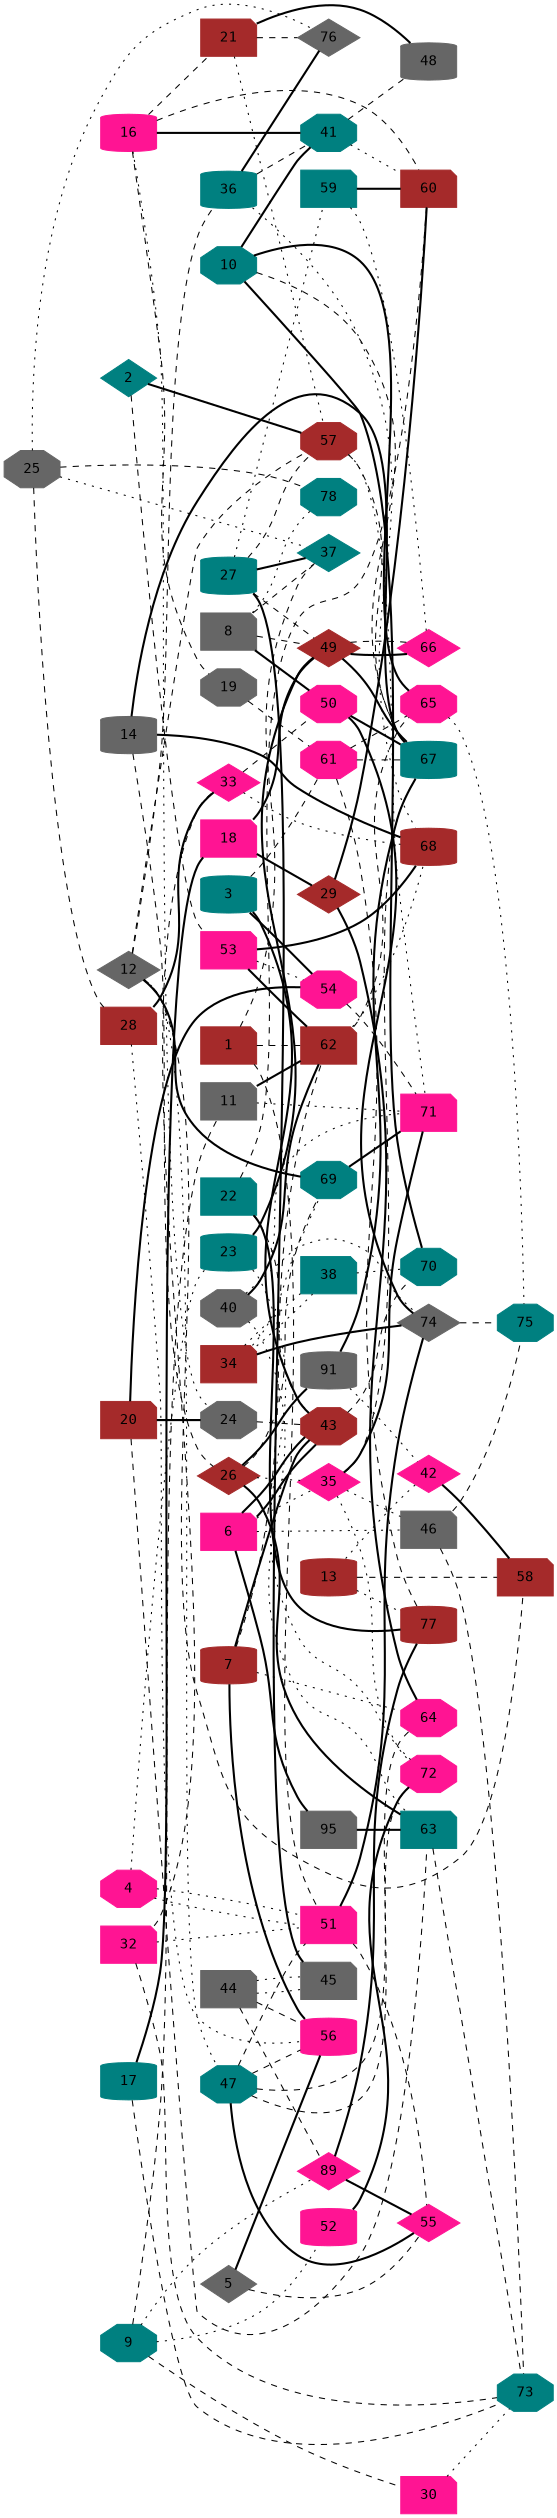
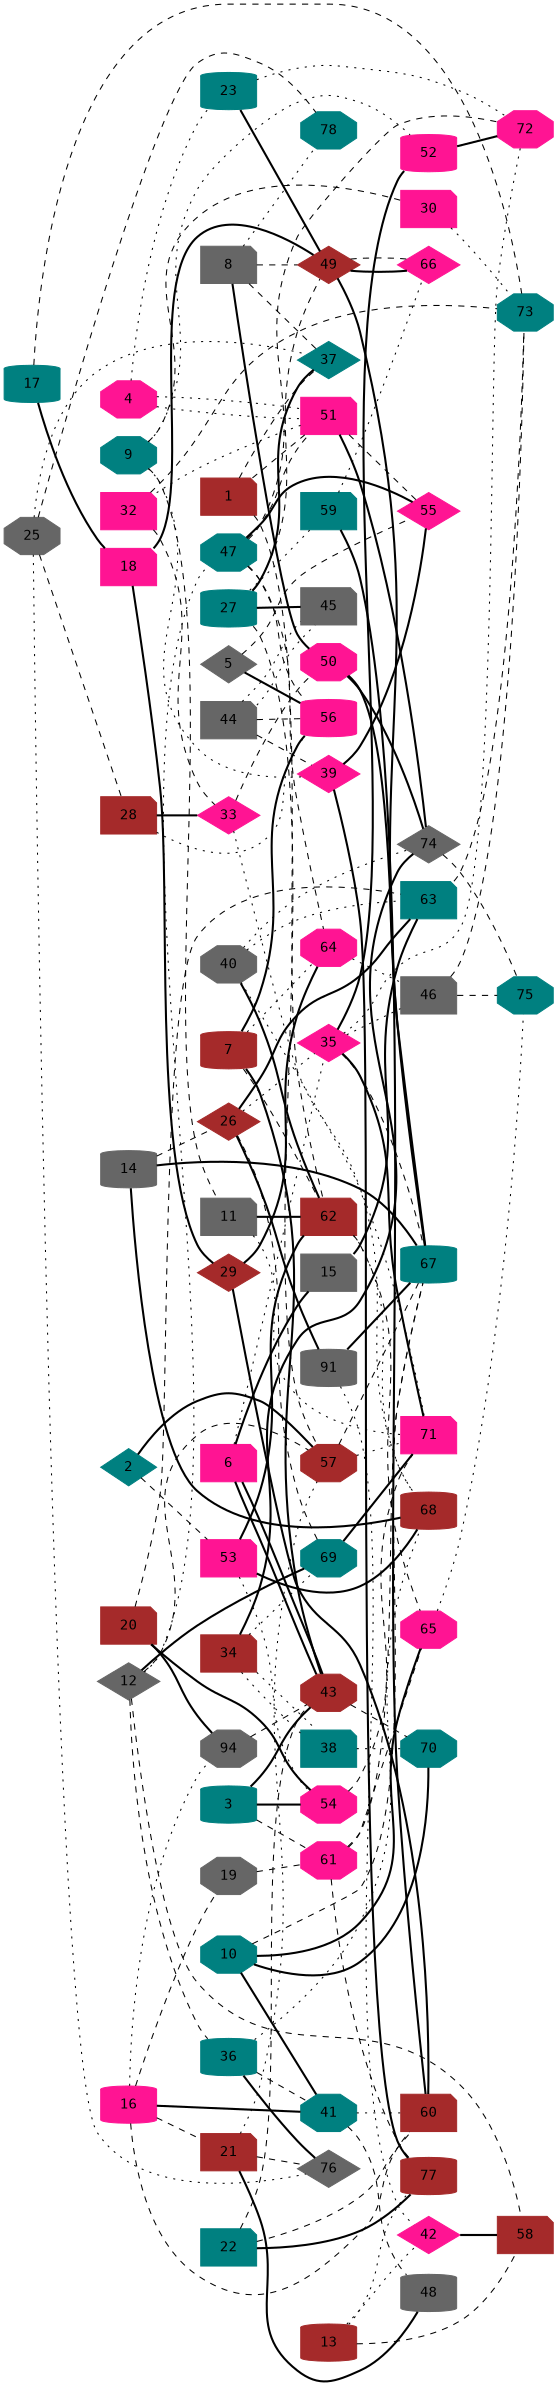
none -> (366, 557)
(229, 1420) -> (229, 1749)
(329, 1531) -> (379, 972)
(329, 1830) -> (329, 1273)
(329, 2171) -> (329, 774)
